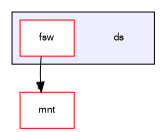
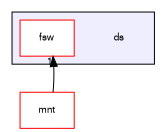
(40, 71) -> (54, 79)
